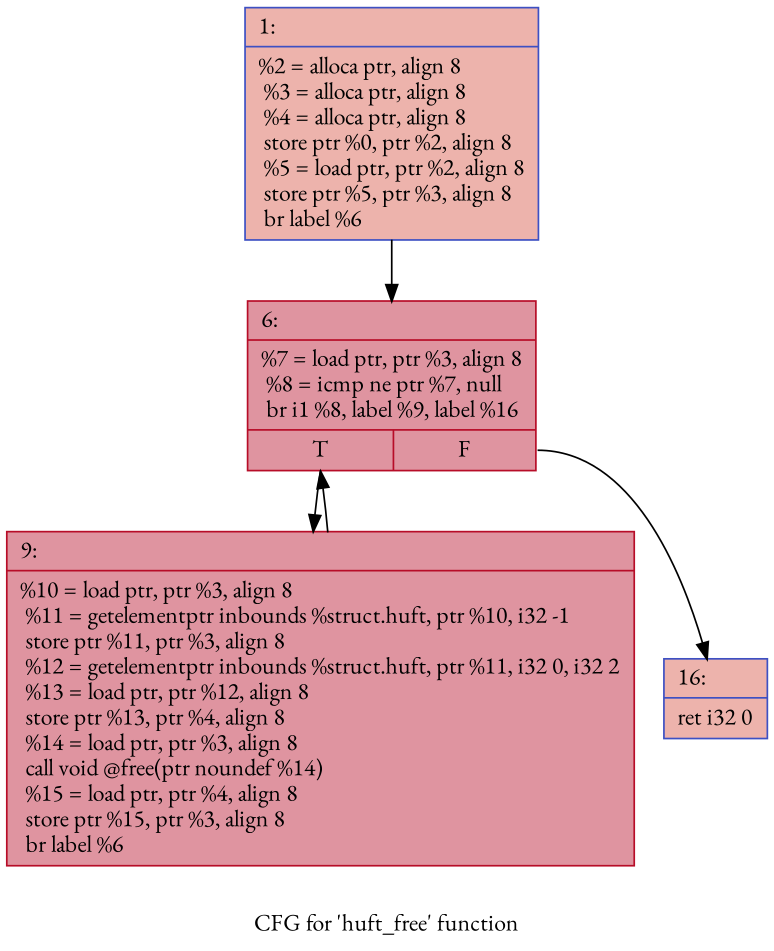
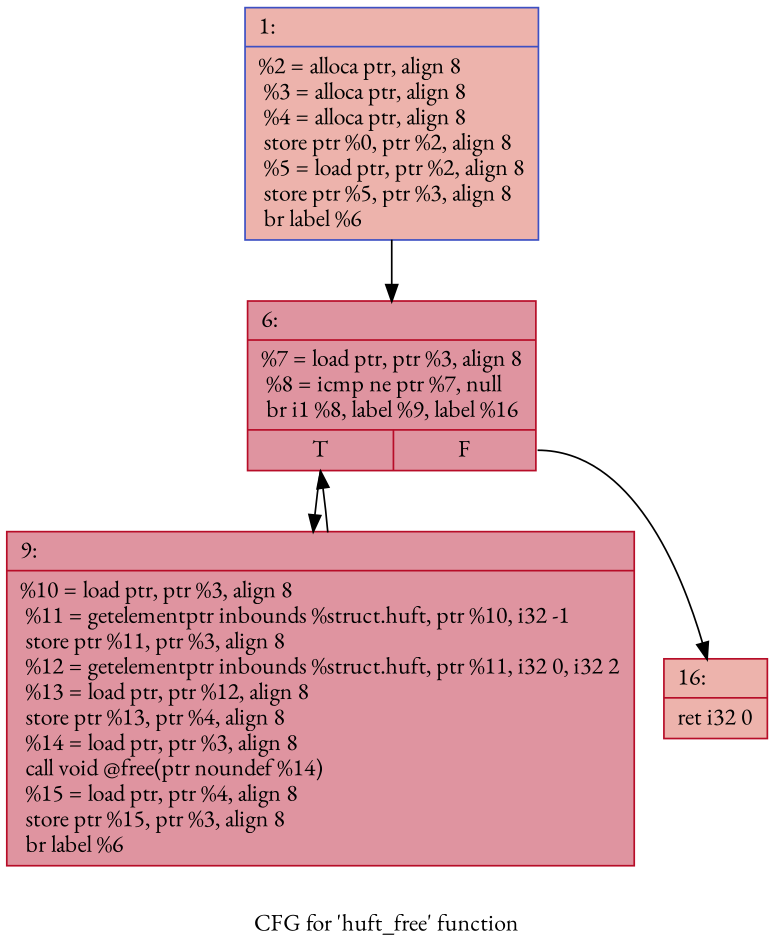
(716, 699) -> (716, 699)
